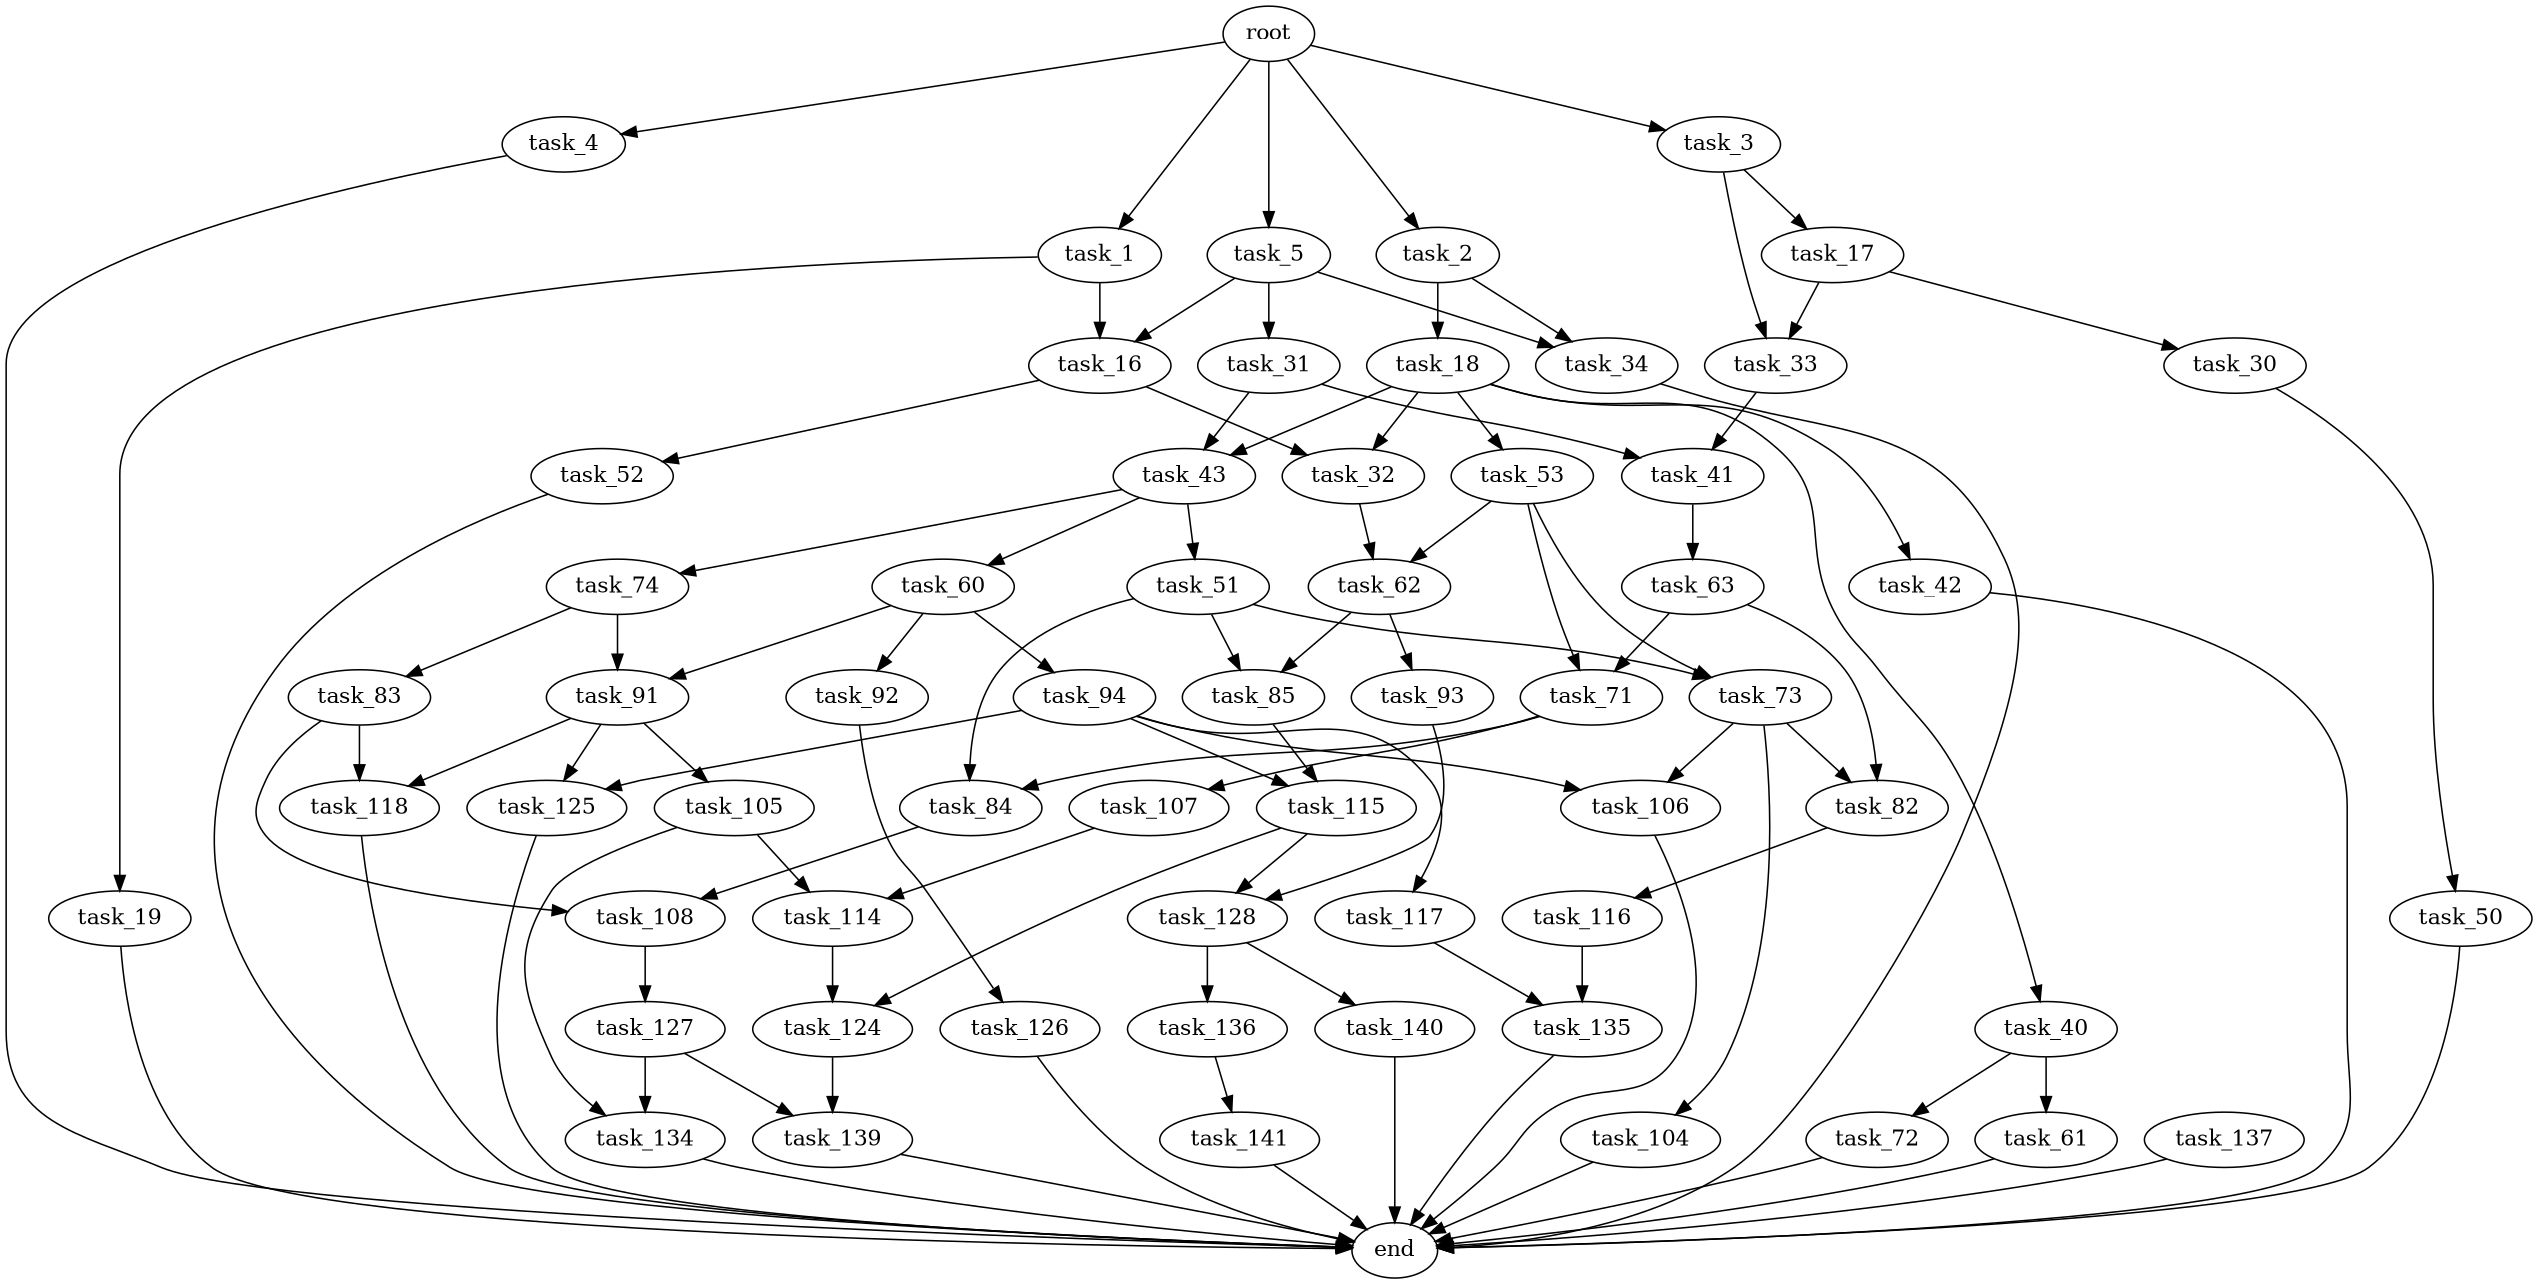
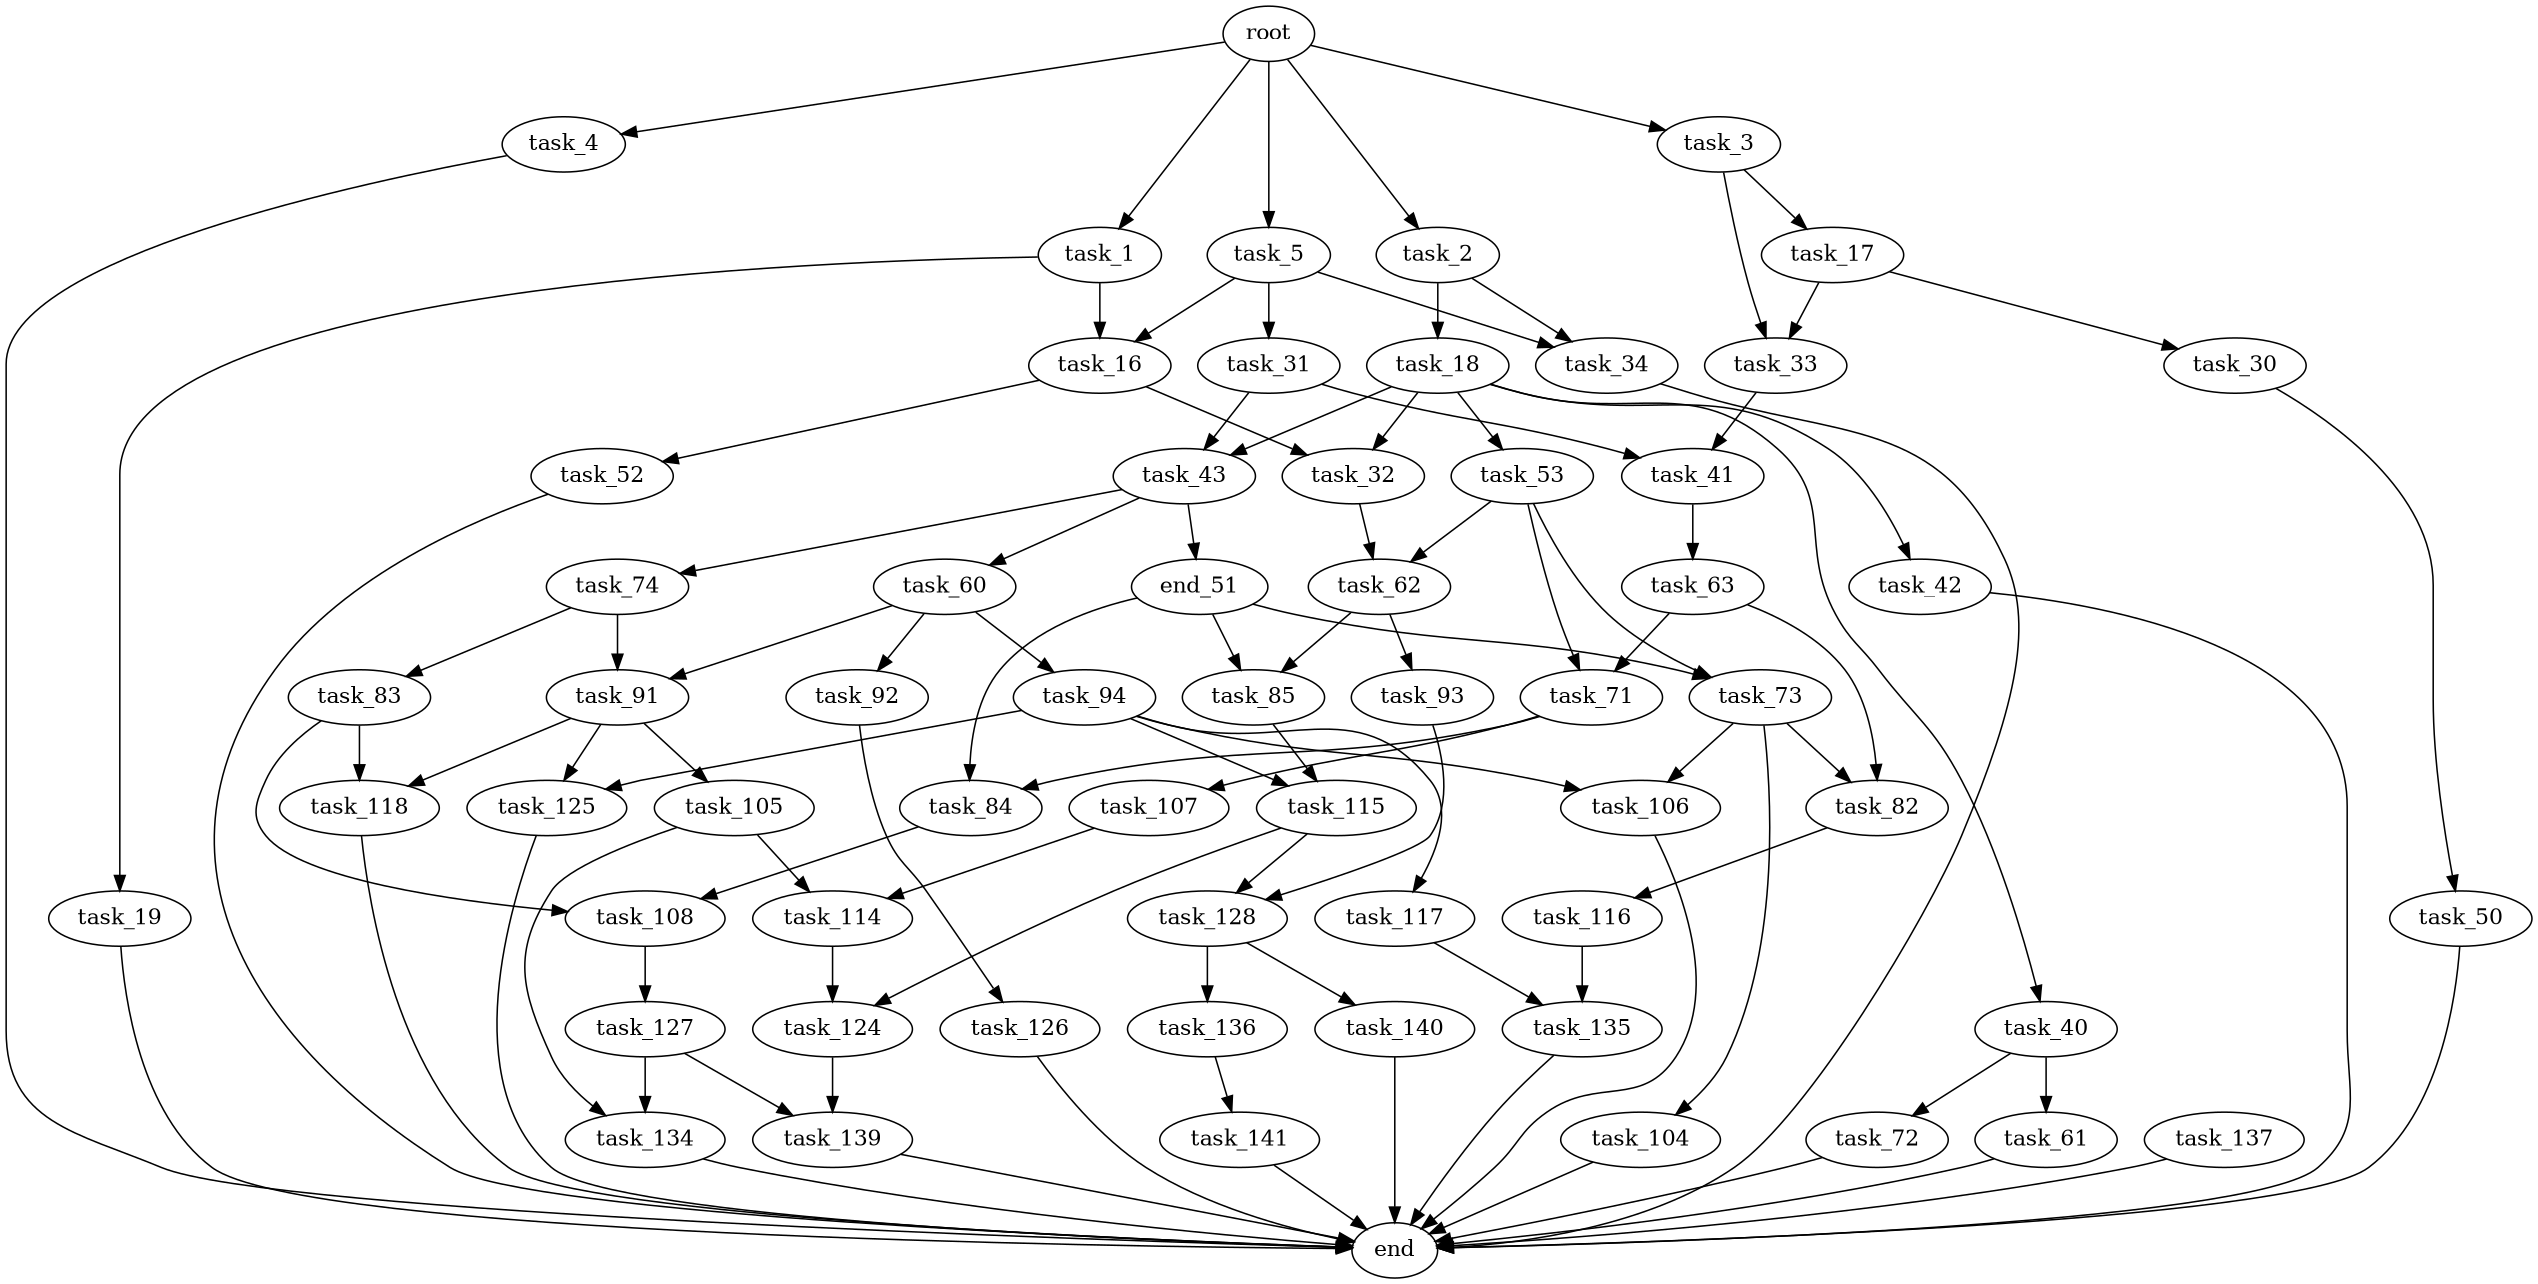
(1198, 587) -> (1200, 587)
